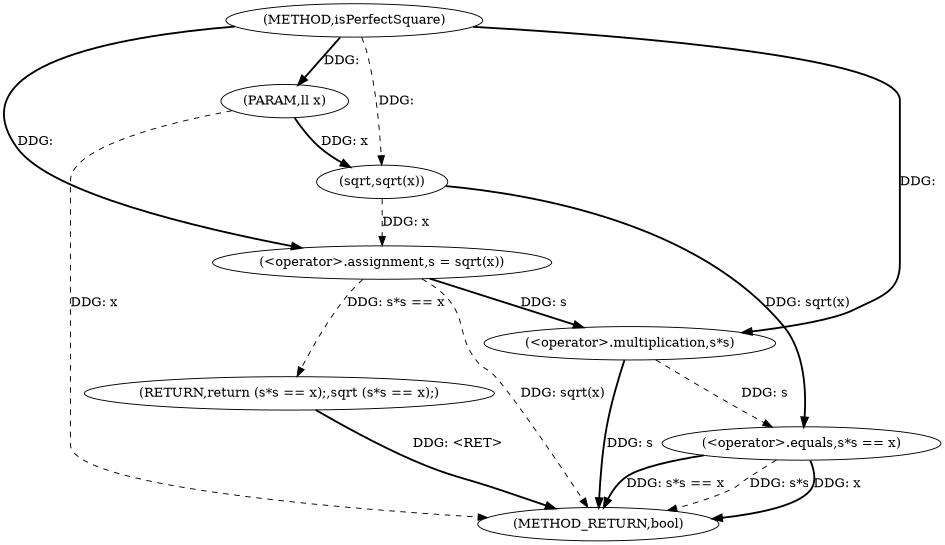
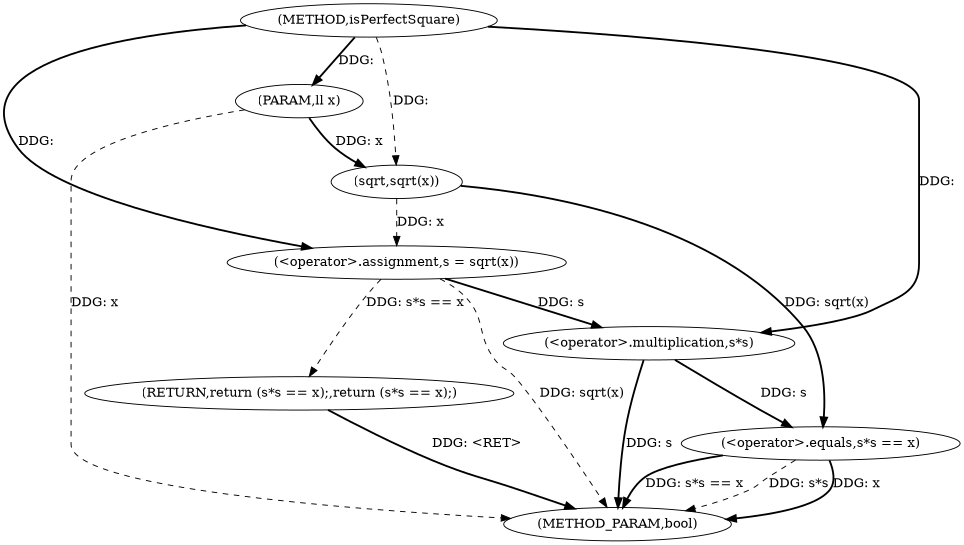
(710, 392) -> (729, 392)
(289, 393) -> (299, 393)
(598, 524) -> (618, 524)
